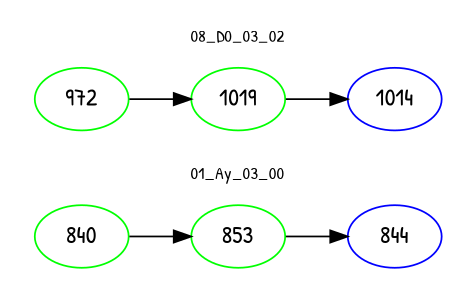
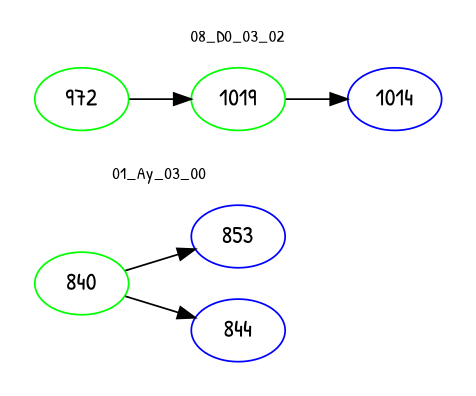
(238, 236) -> (238, 236)
(308, 236) -> (152, 304)
